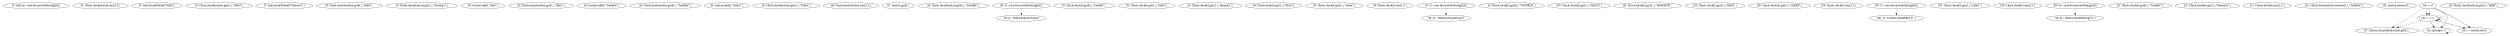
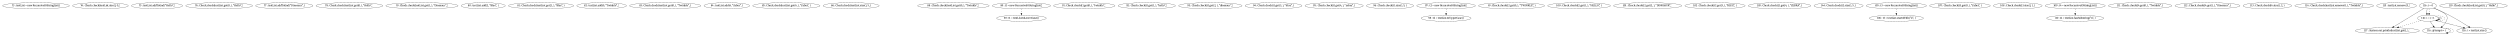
(898, 6) -> none
(1839, 6) -> (1839, 6)
(2409, 18) -> (2409, 18)
